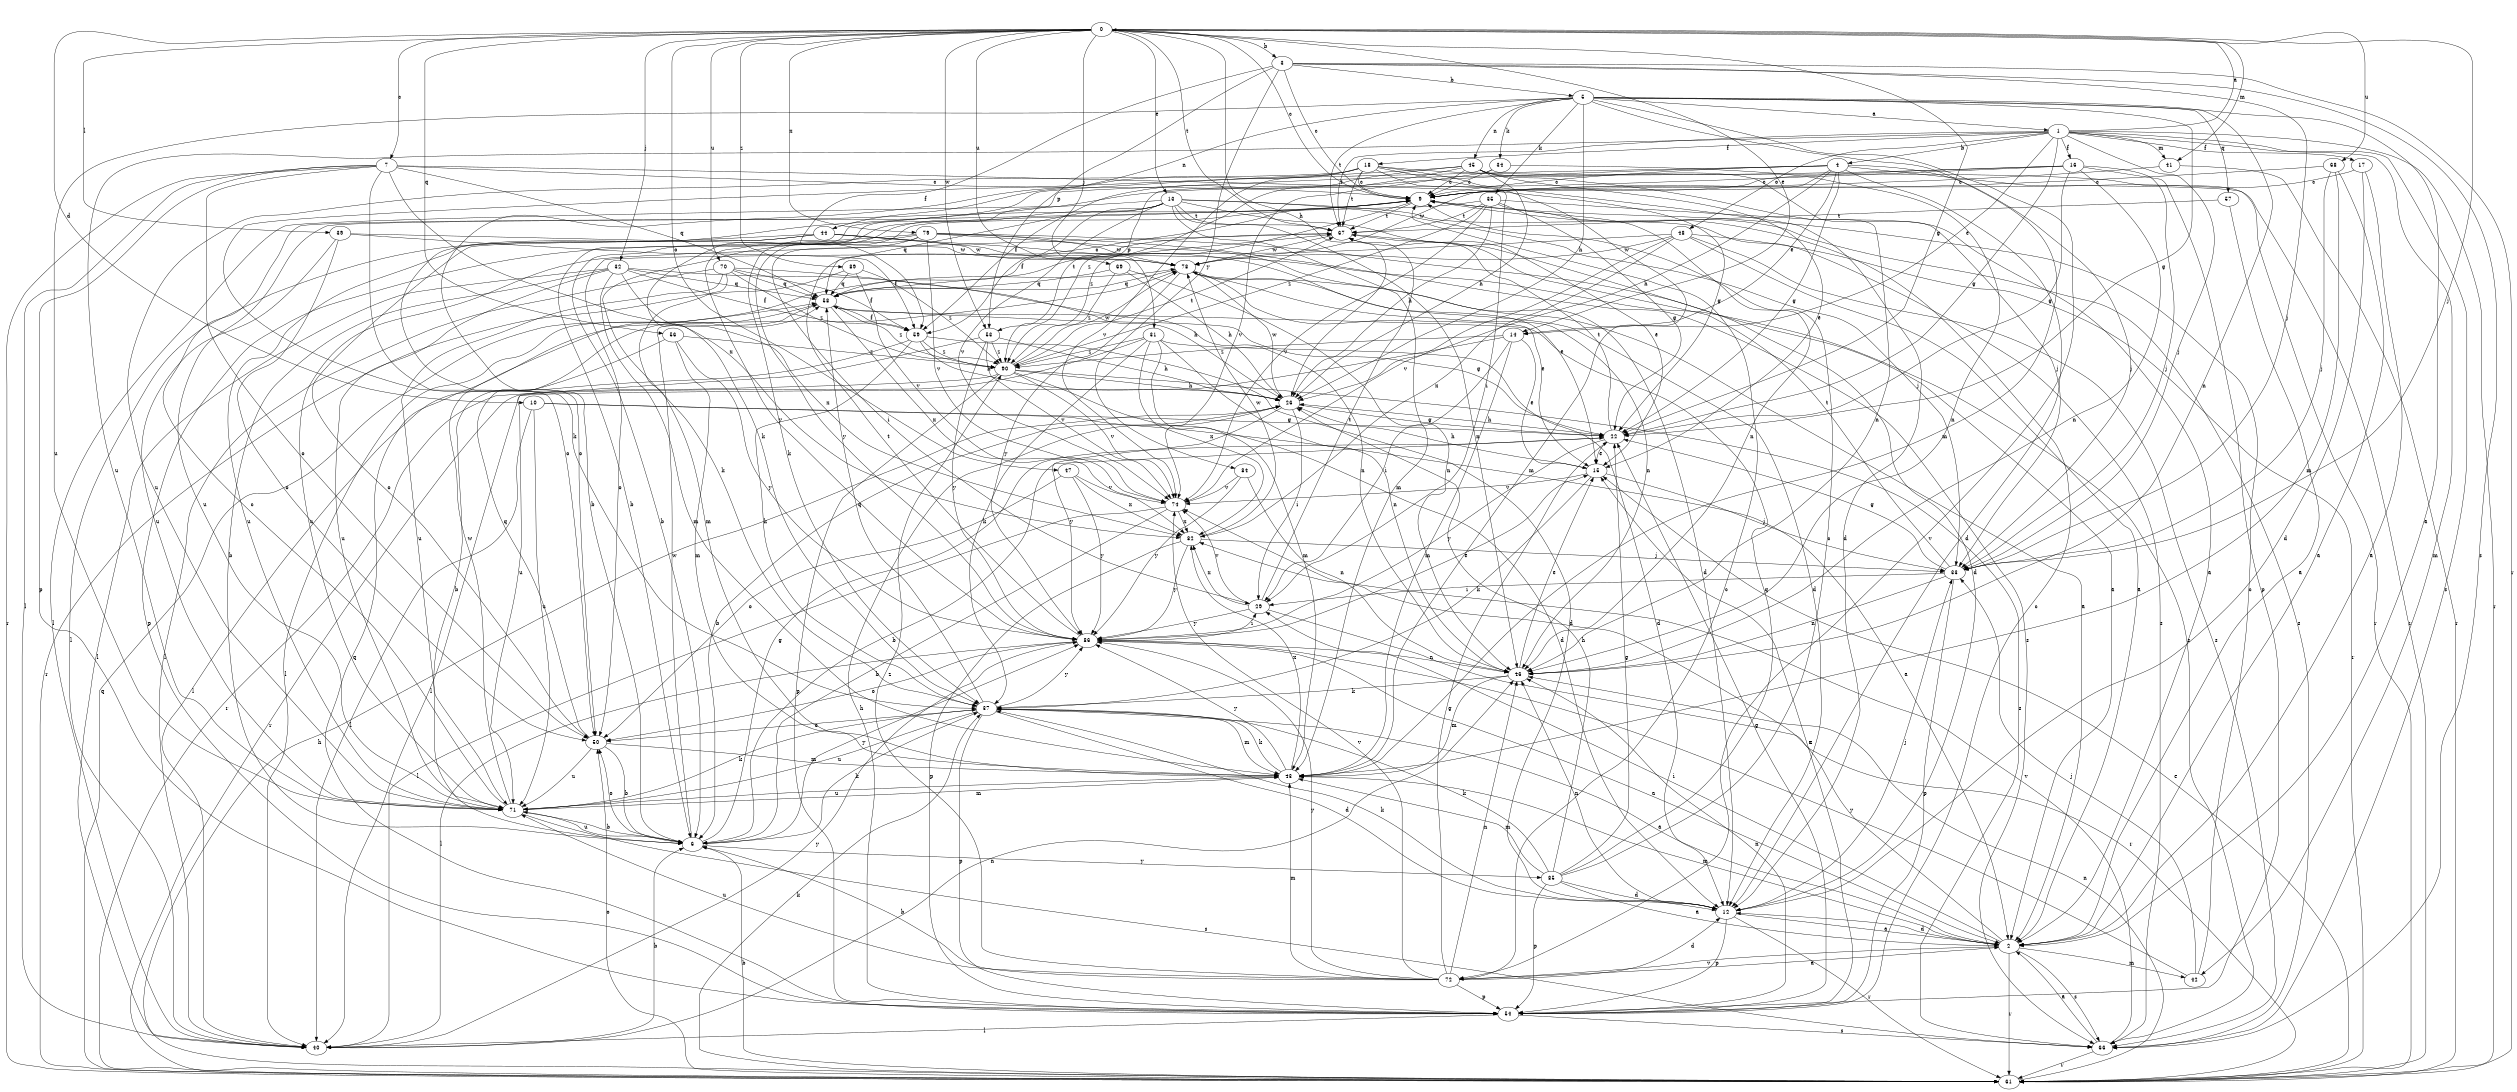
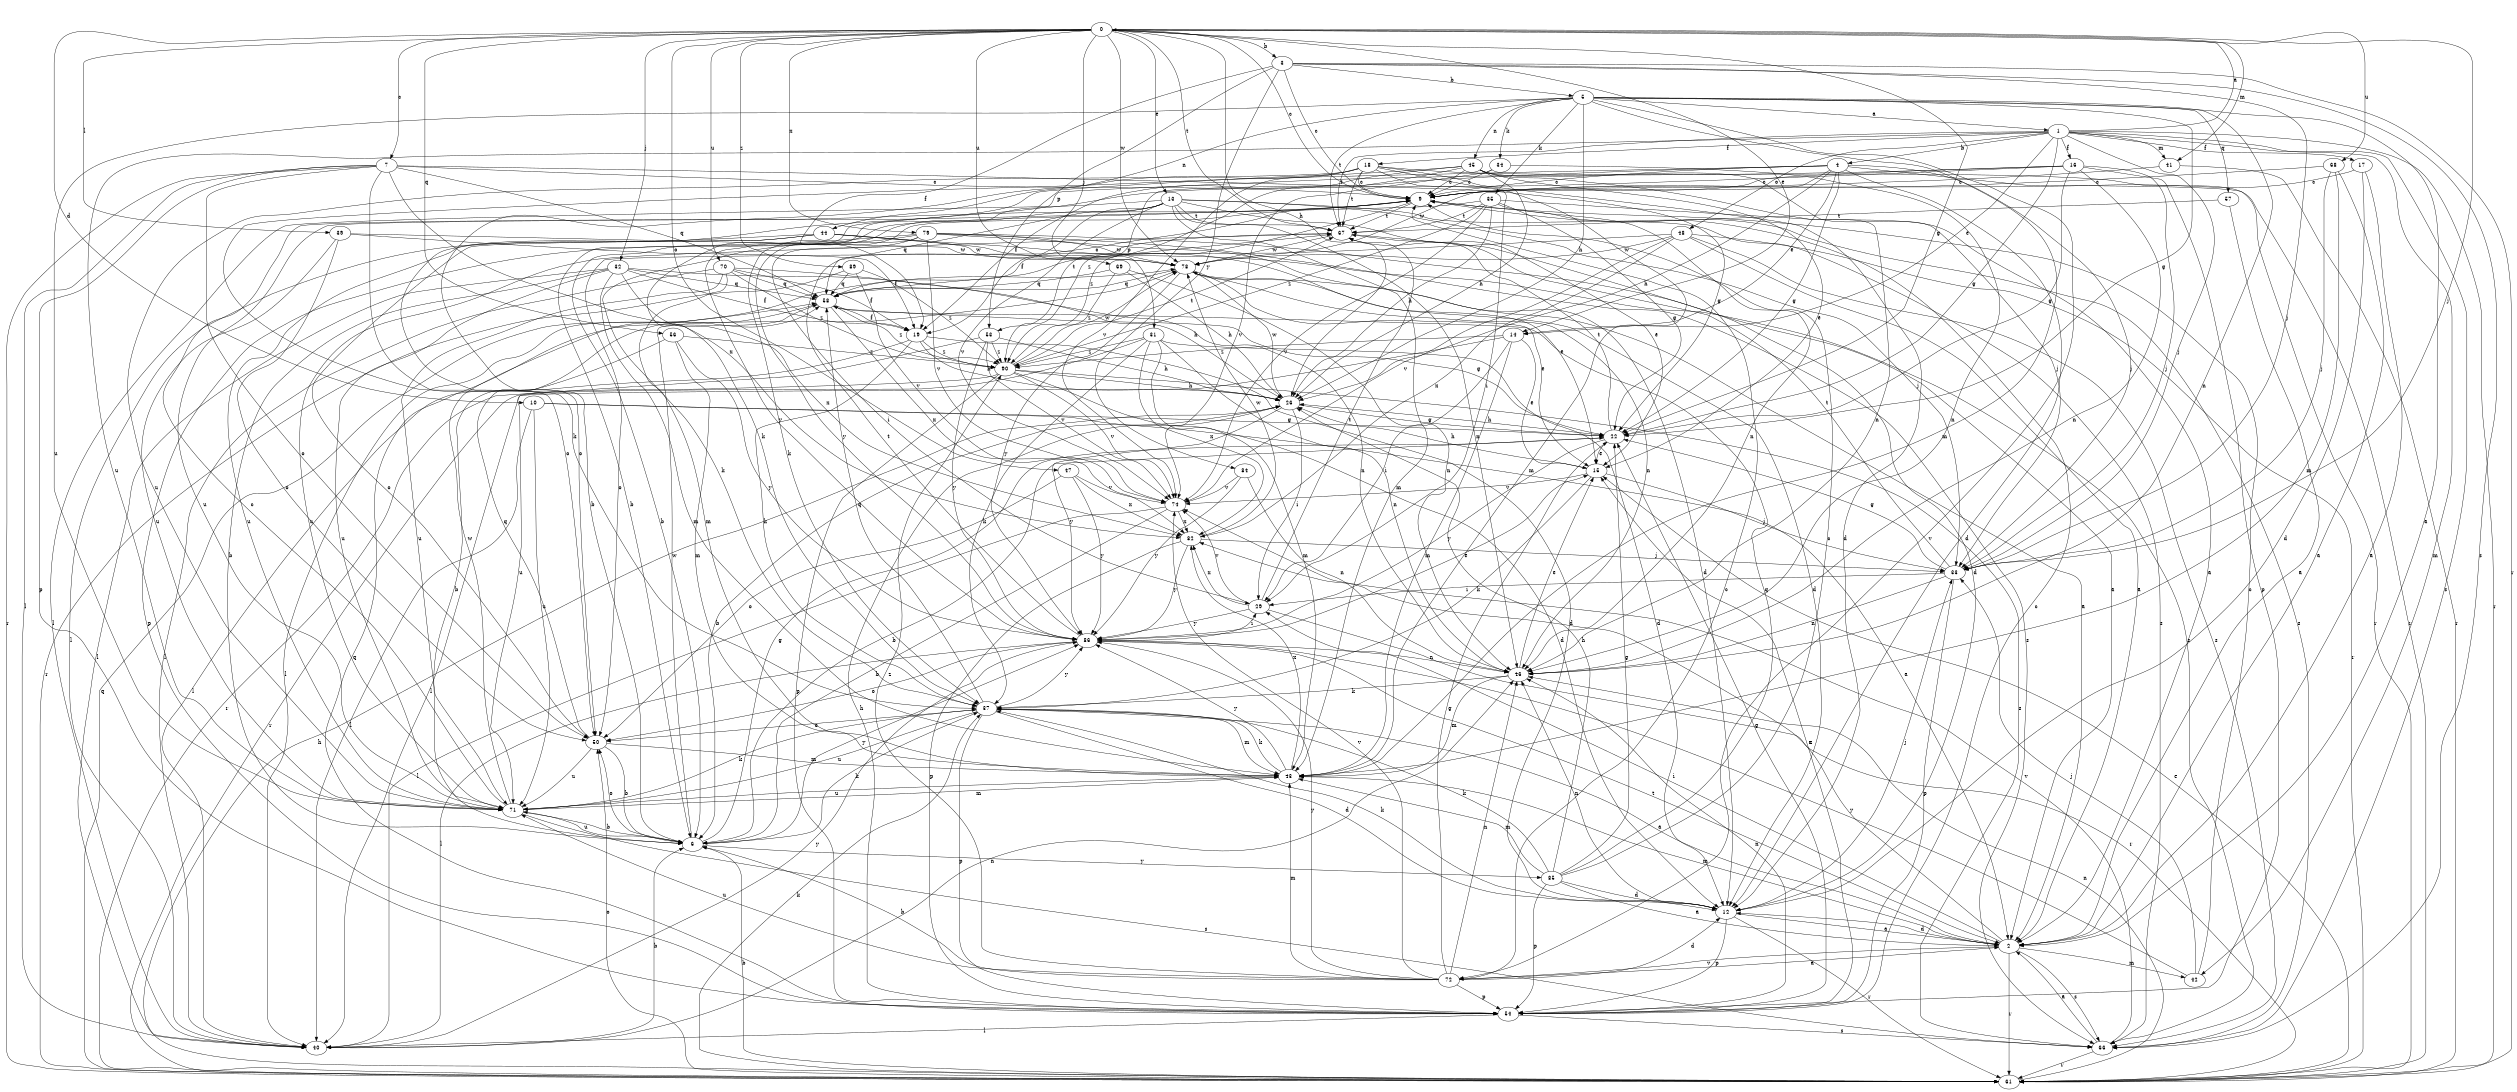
(945, 119) -> (1120, 162)
(917, 335) -> (917, 335)
(1654, 793) -> (1654, 793)
